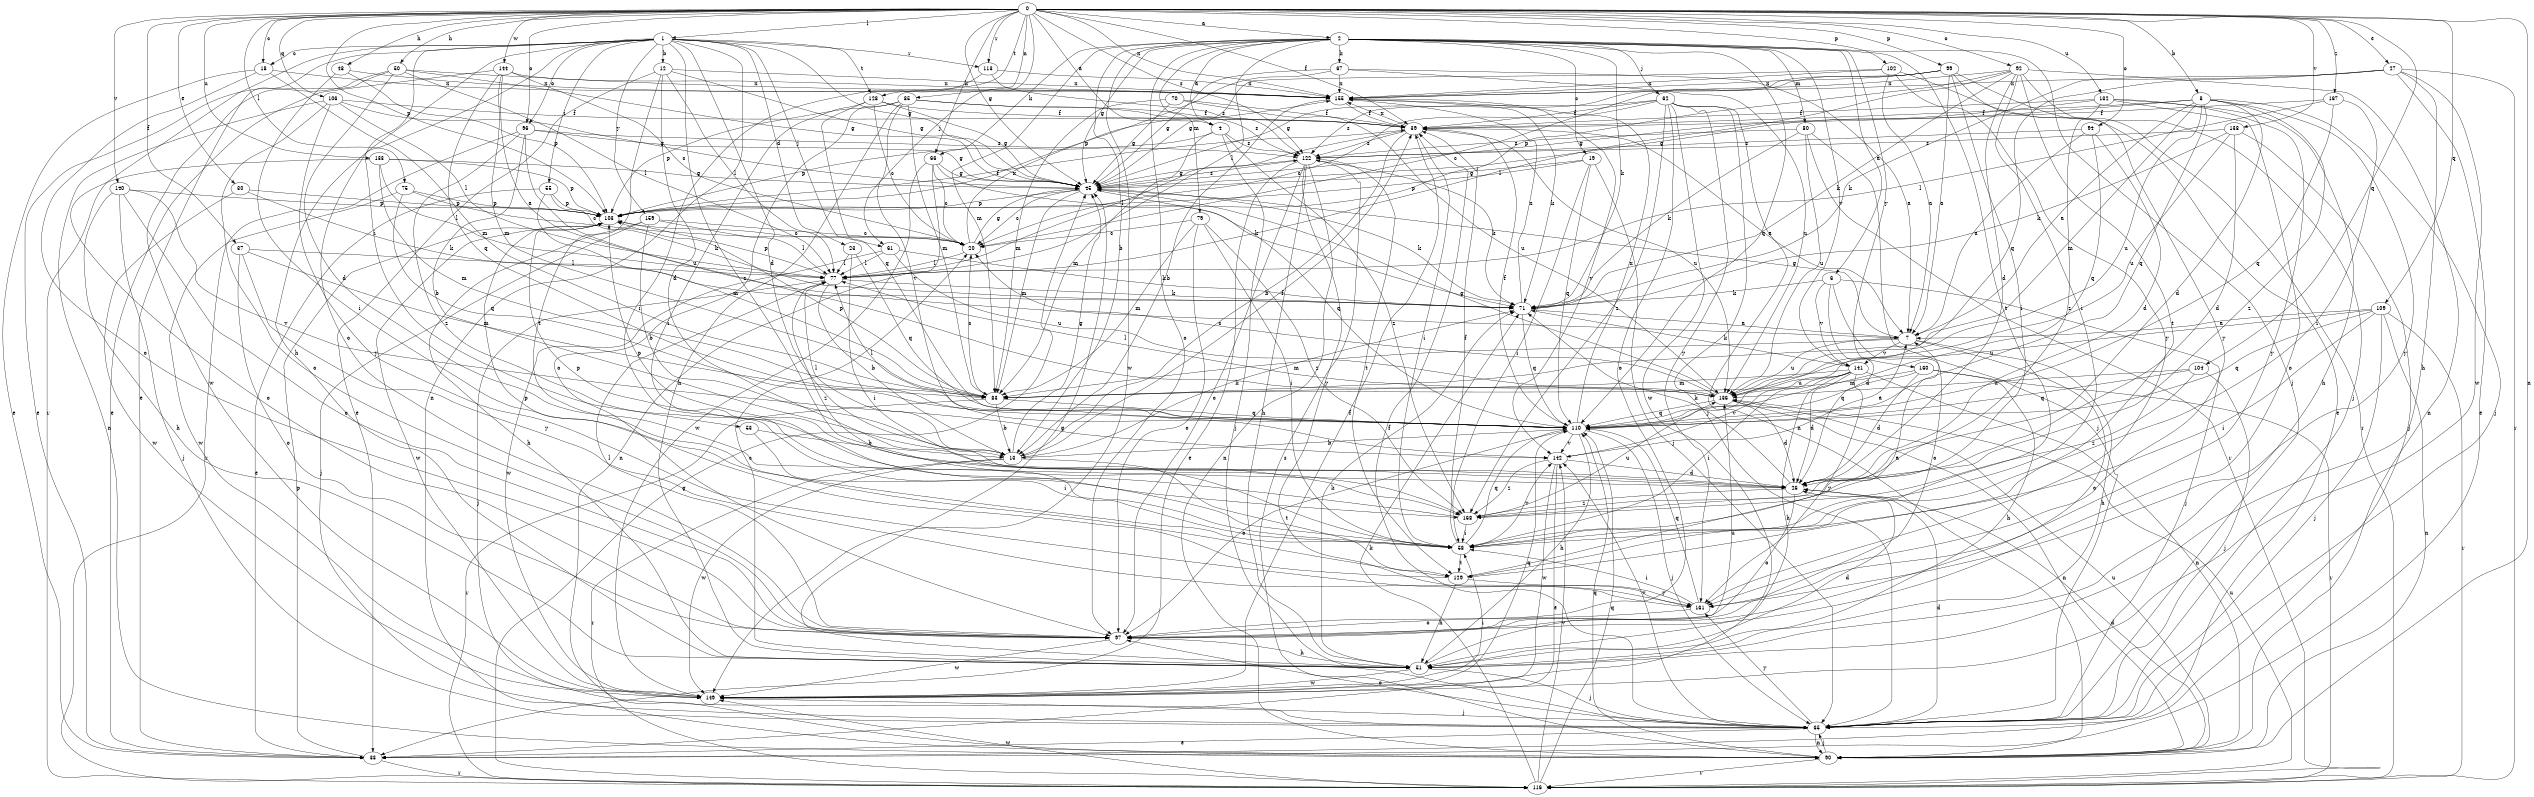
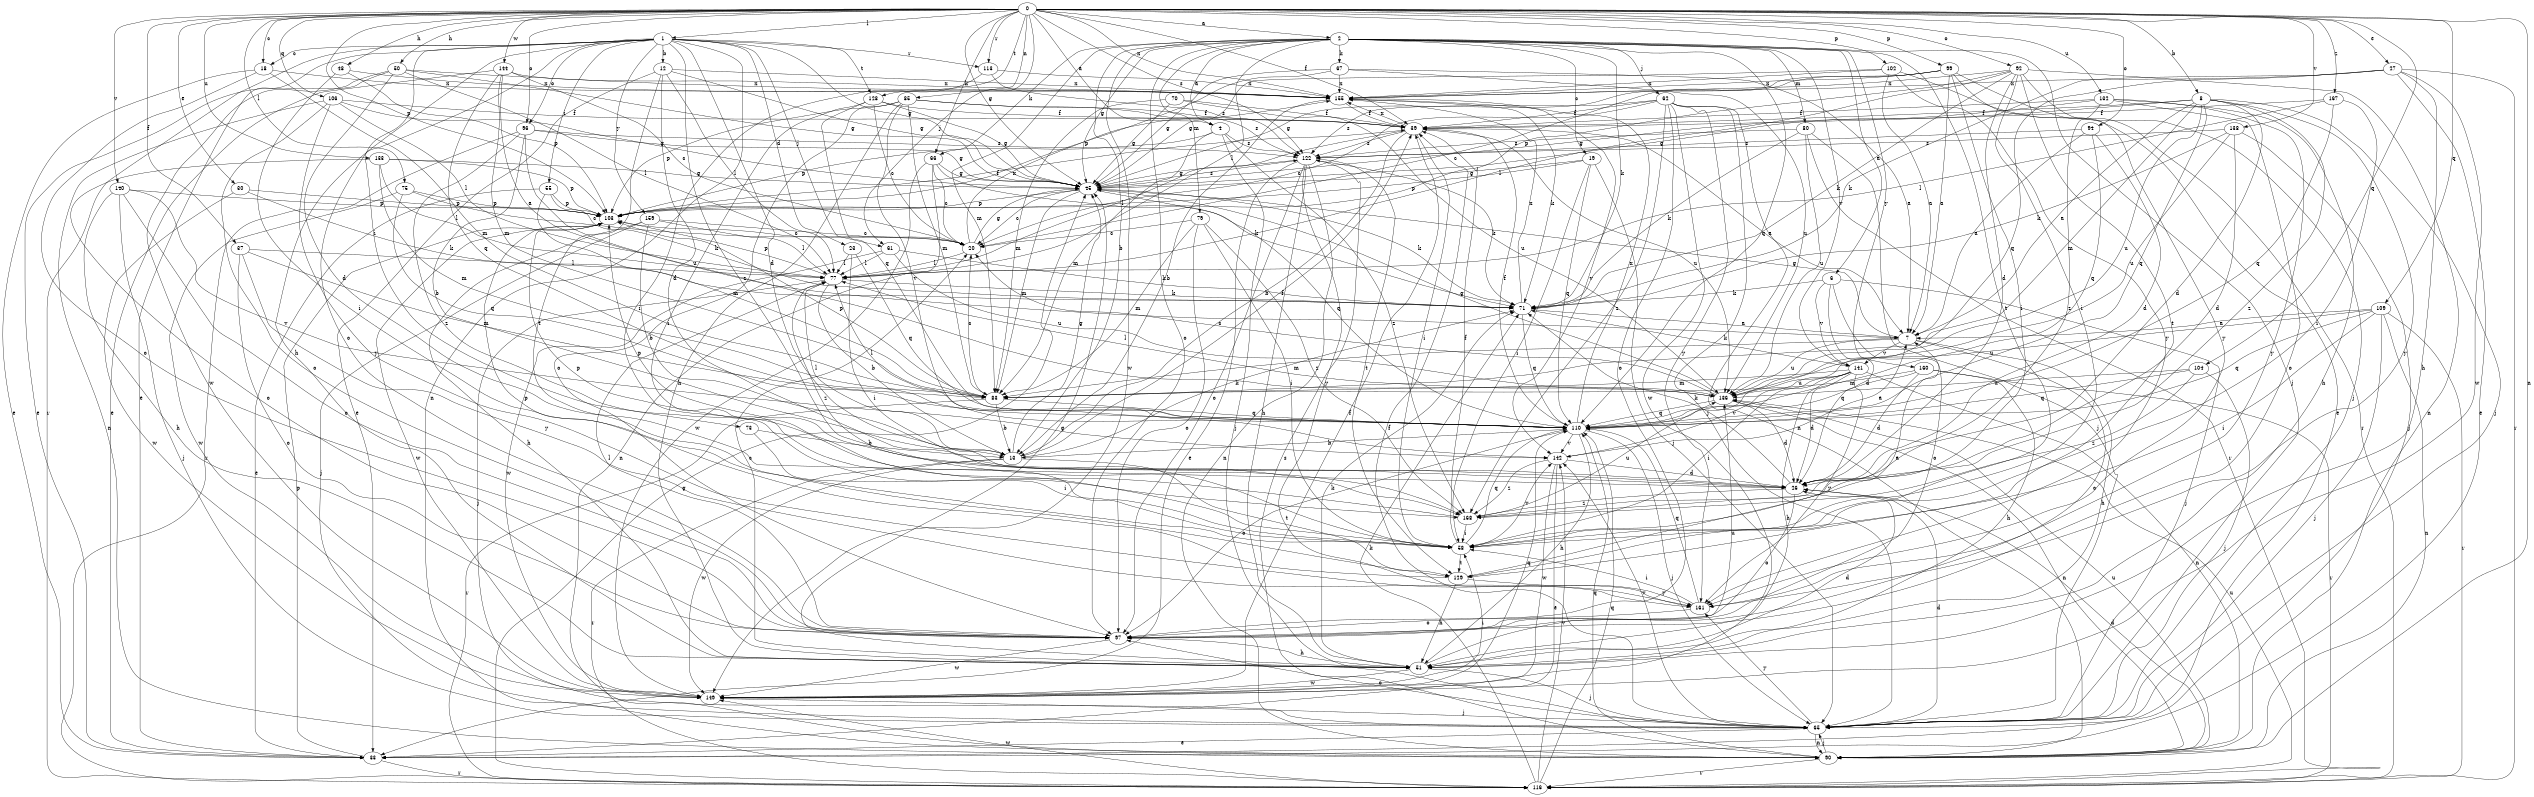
(749, 428) -> (749, 428)
